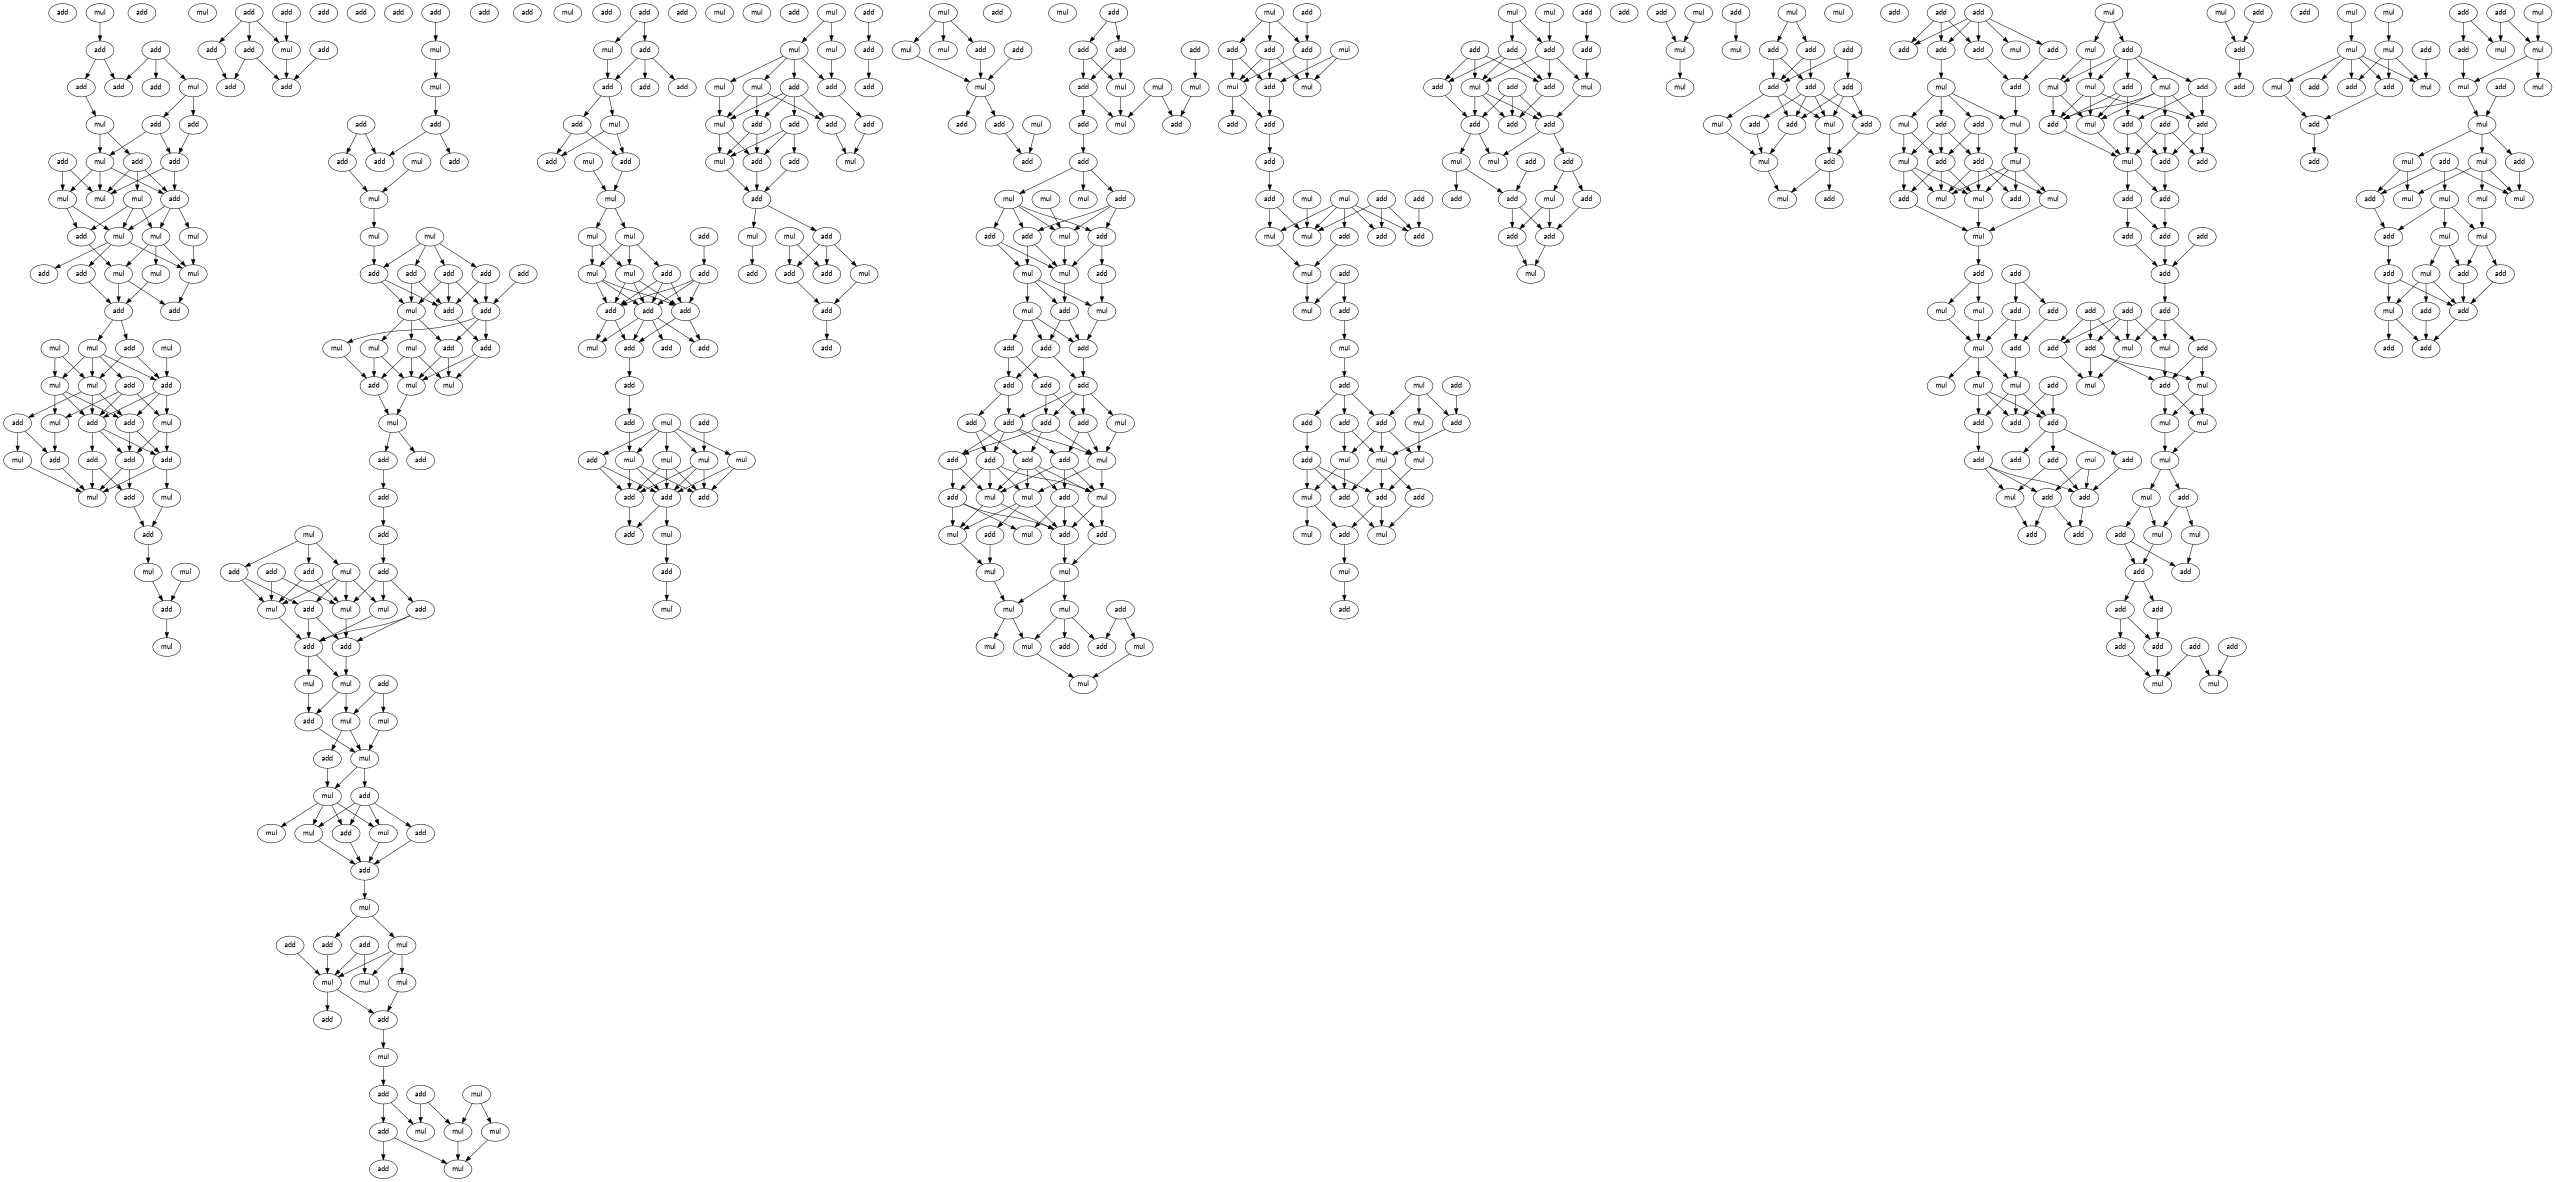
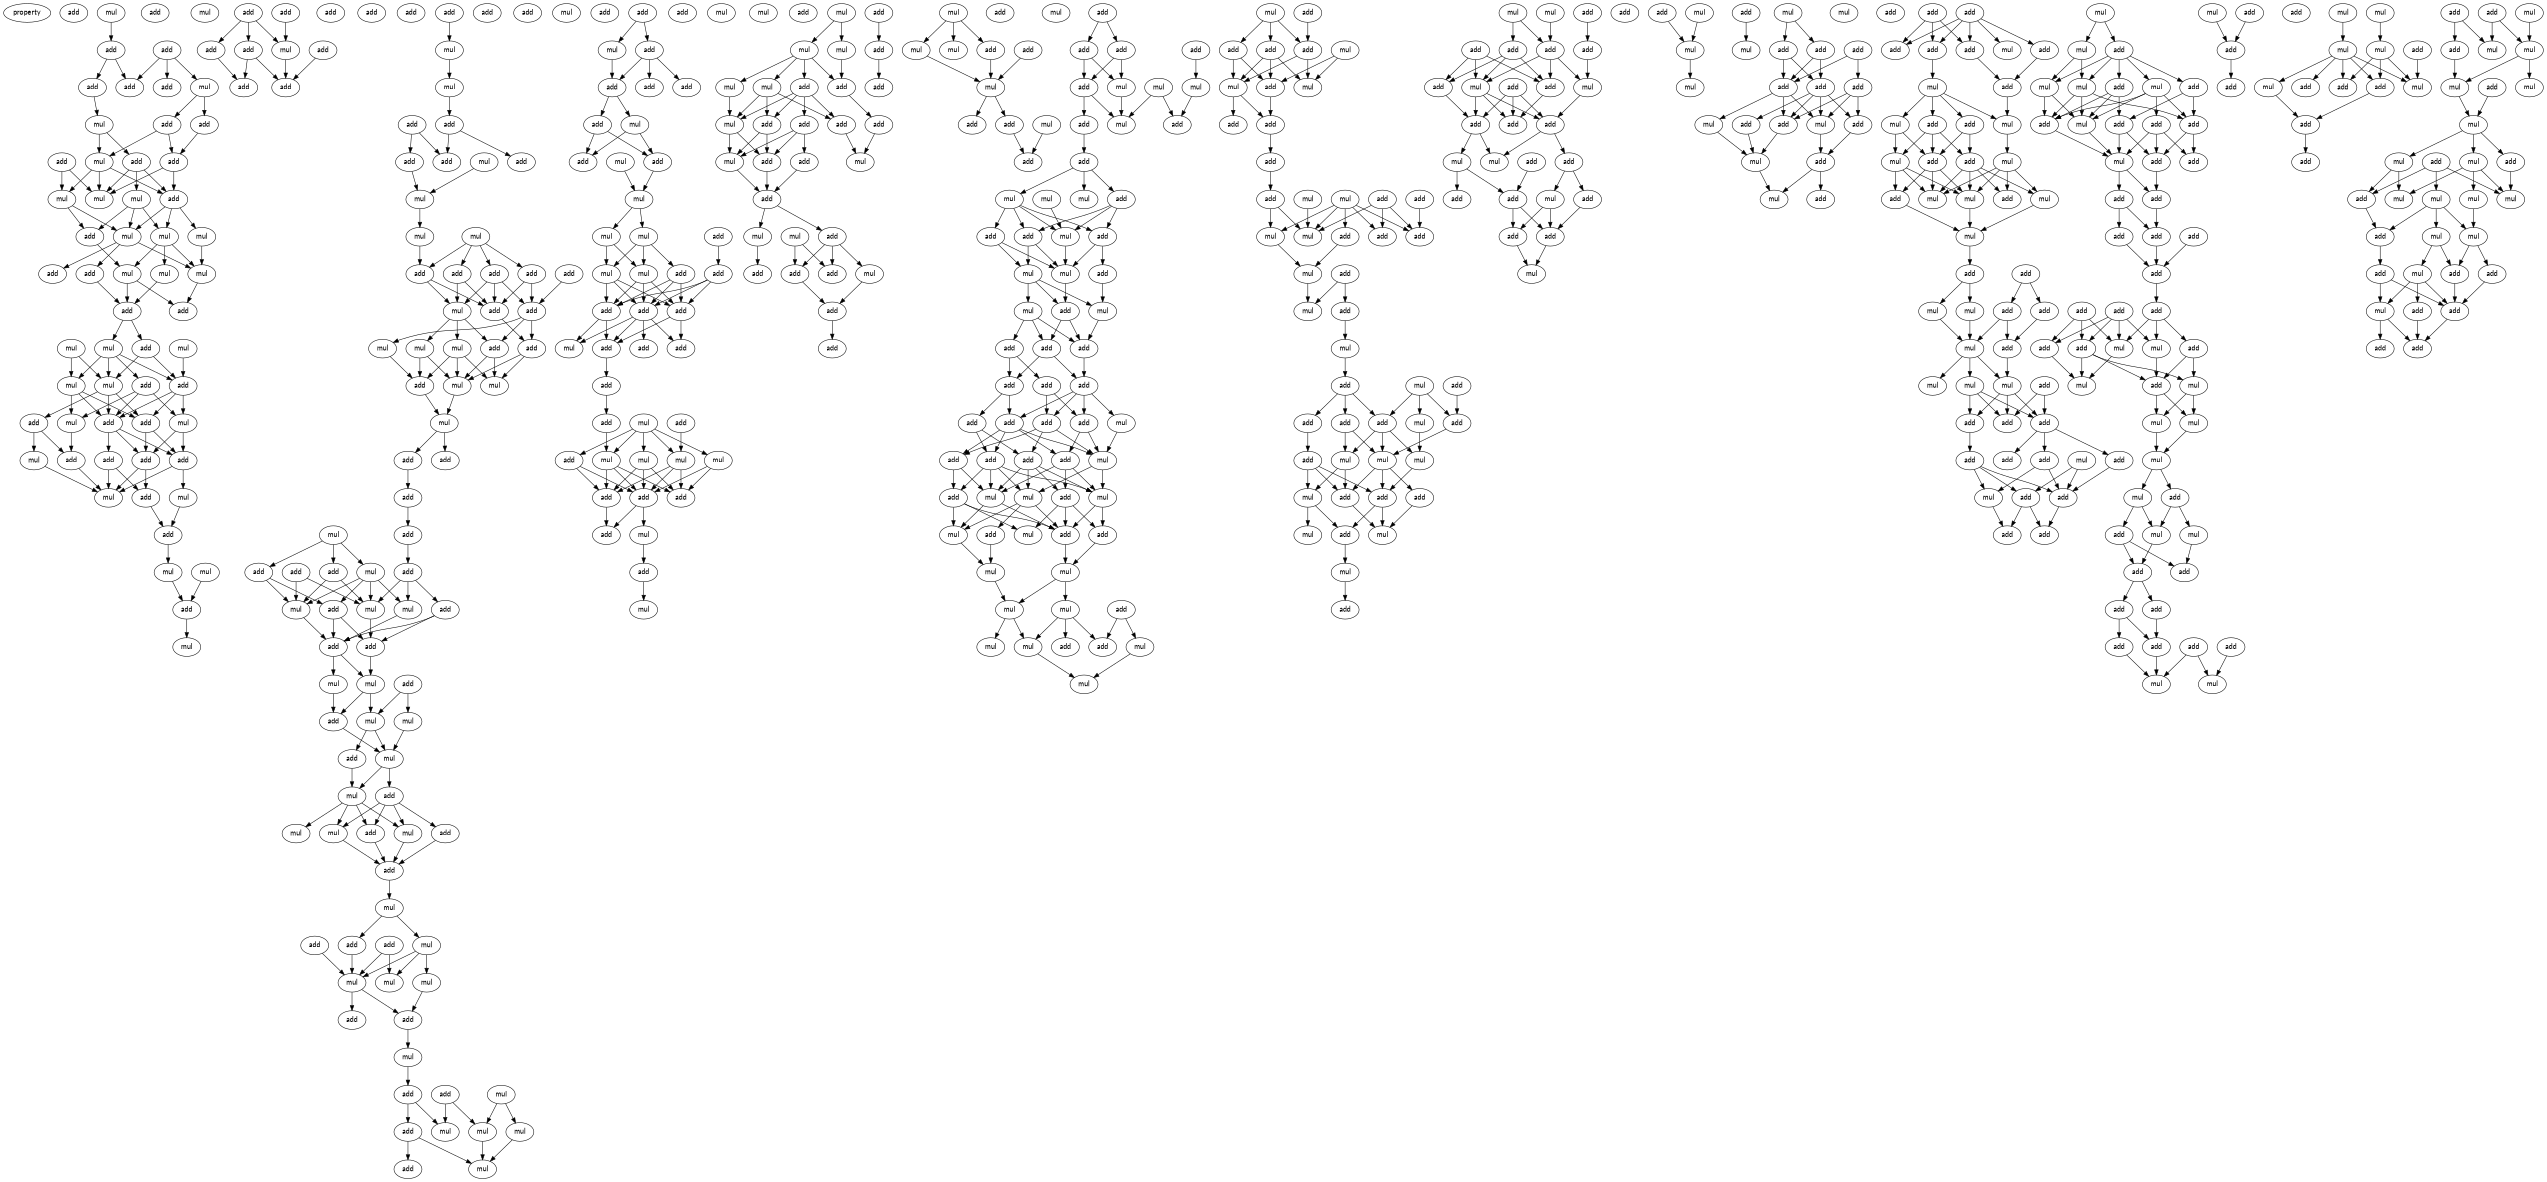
none -> (27, 13)
